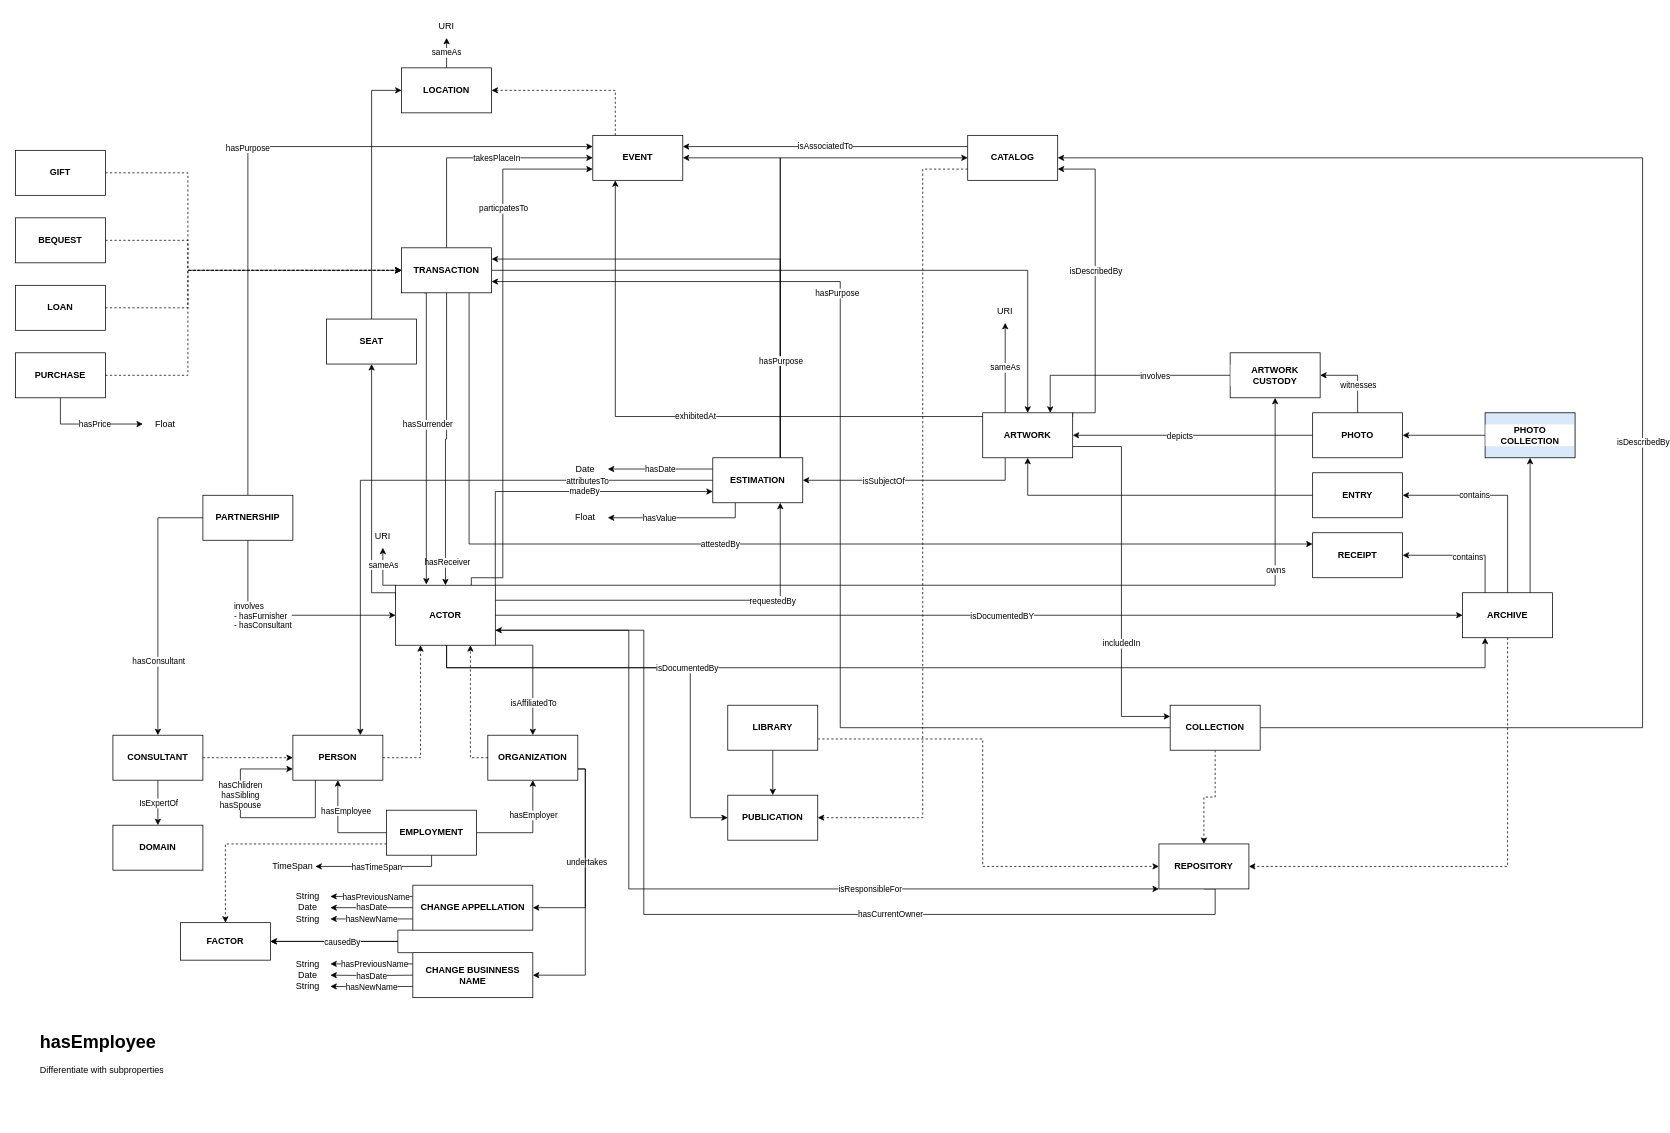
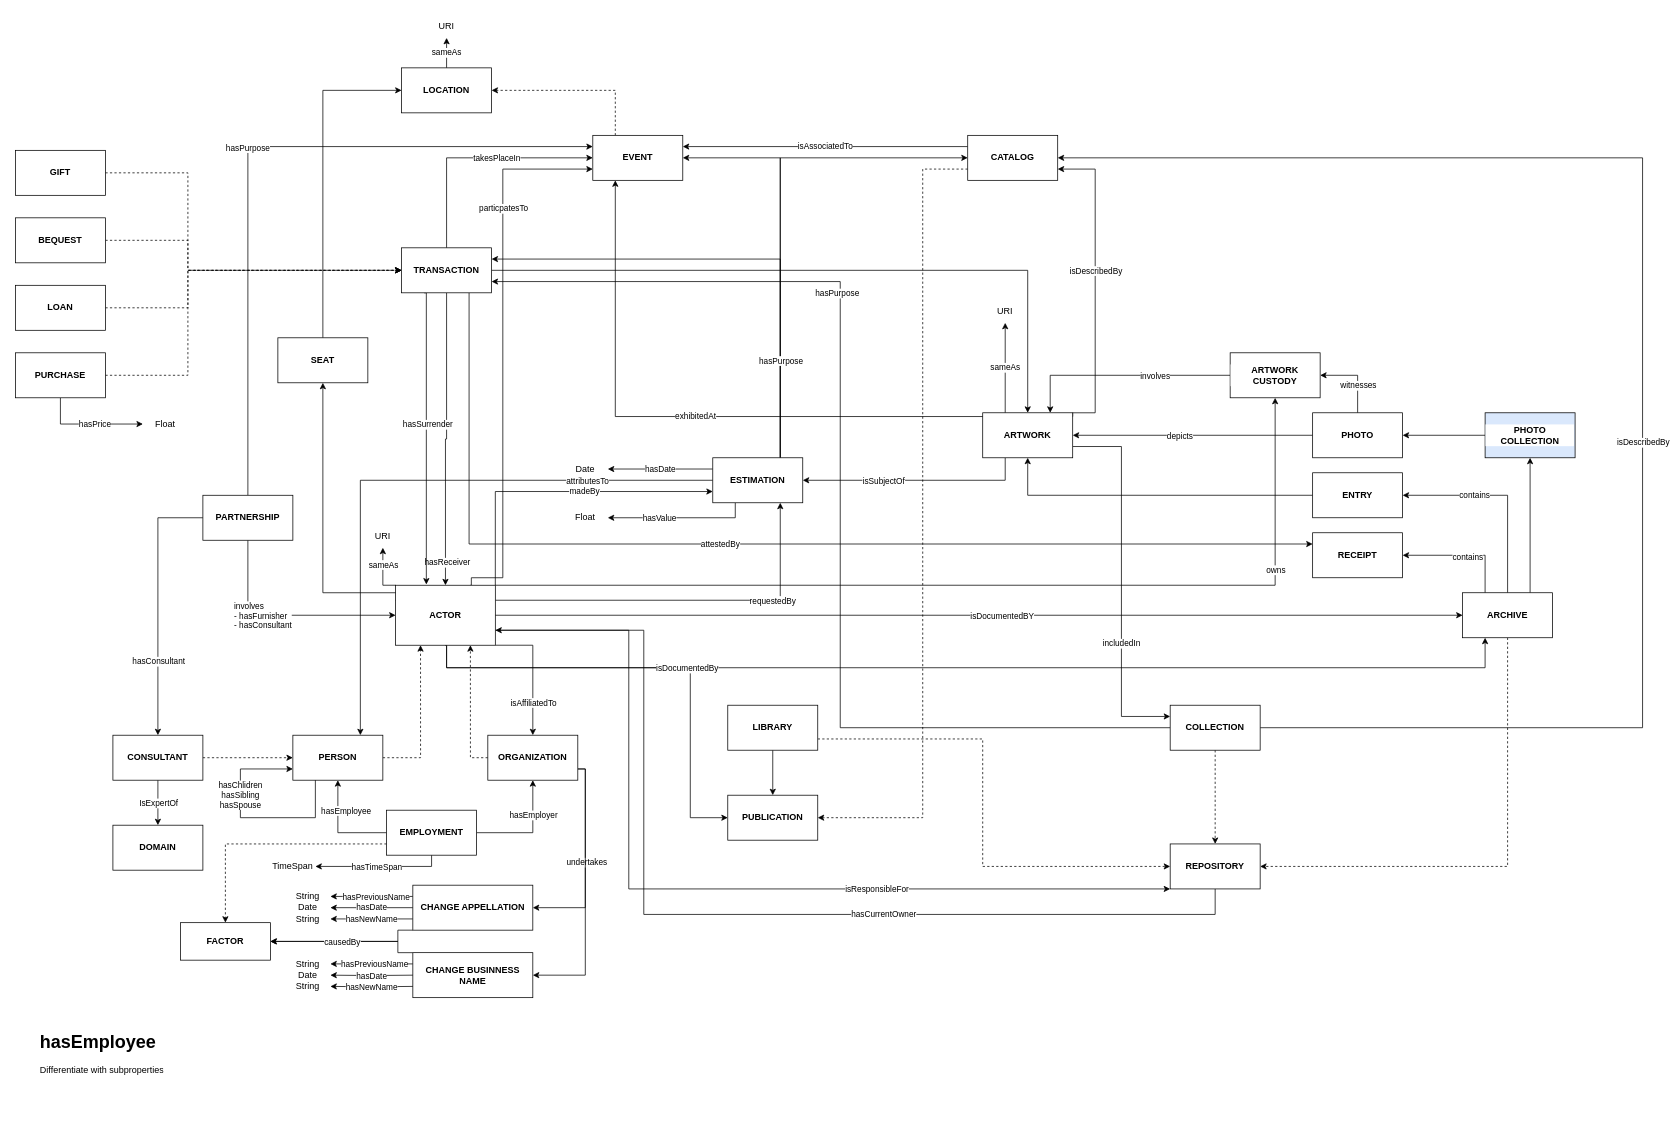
(372, 342) -> (323, 360)
(1204, 867) -> (1215, 867)
